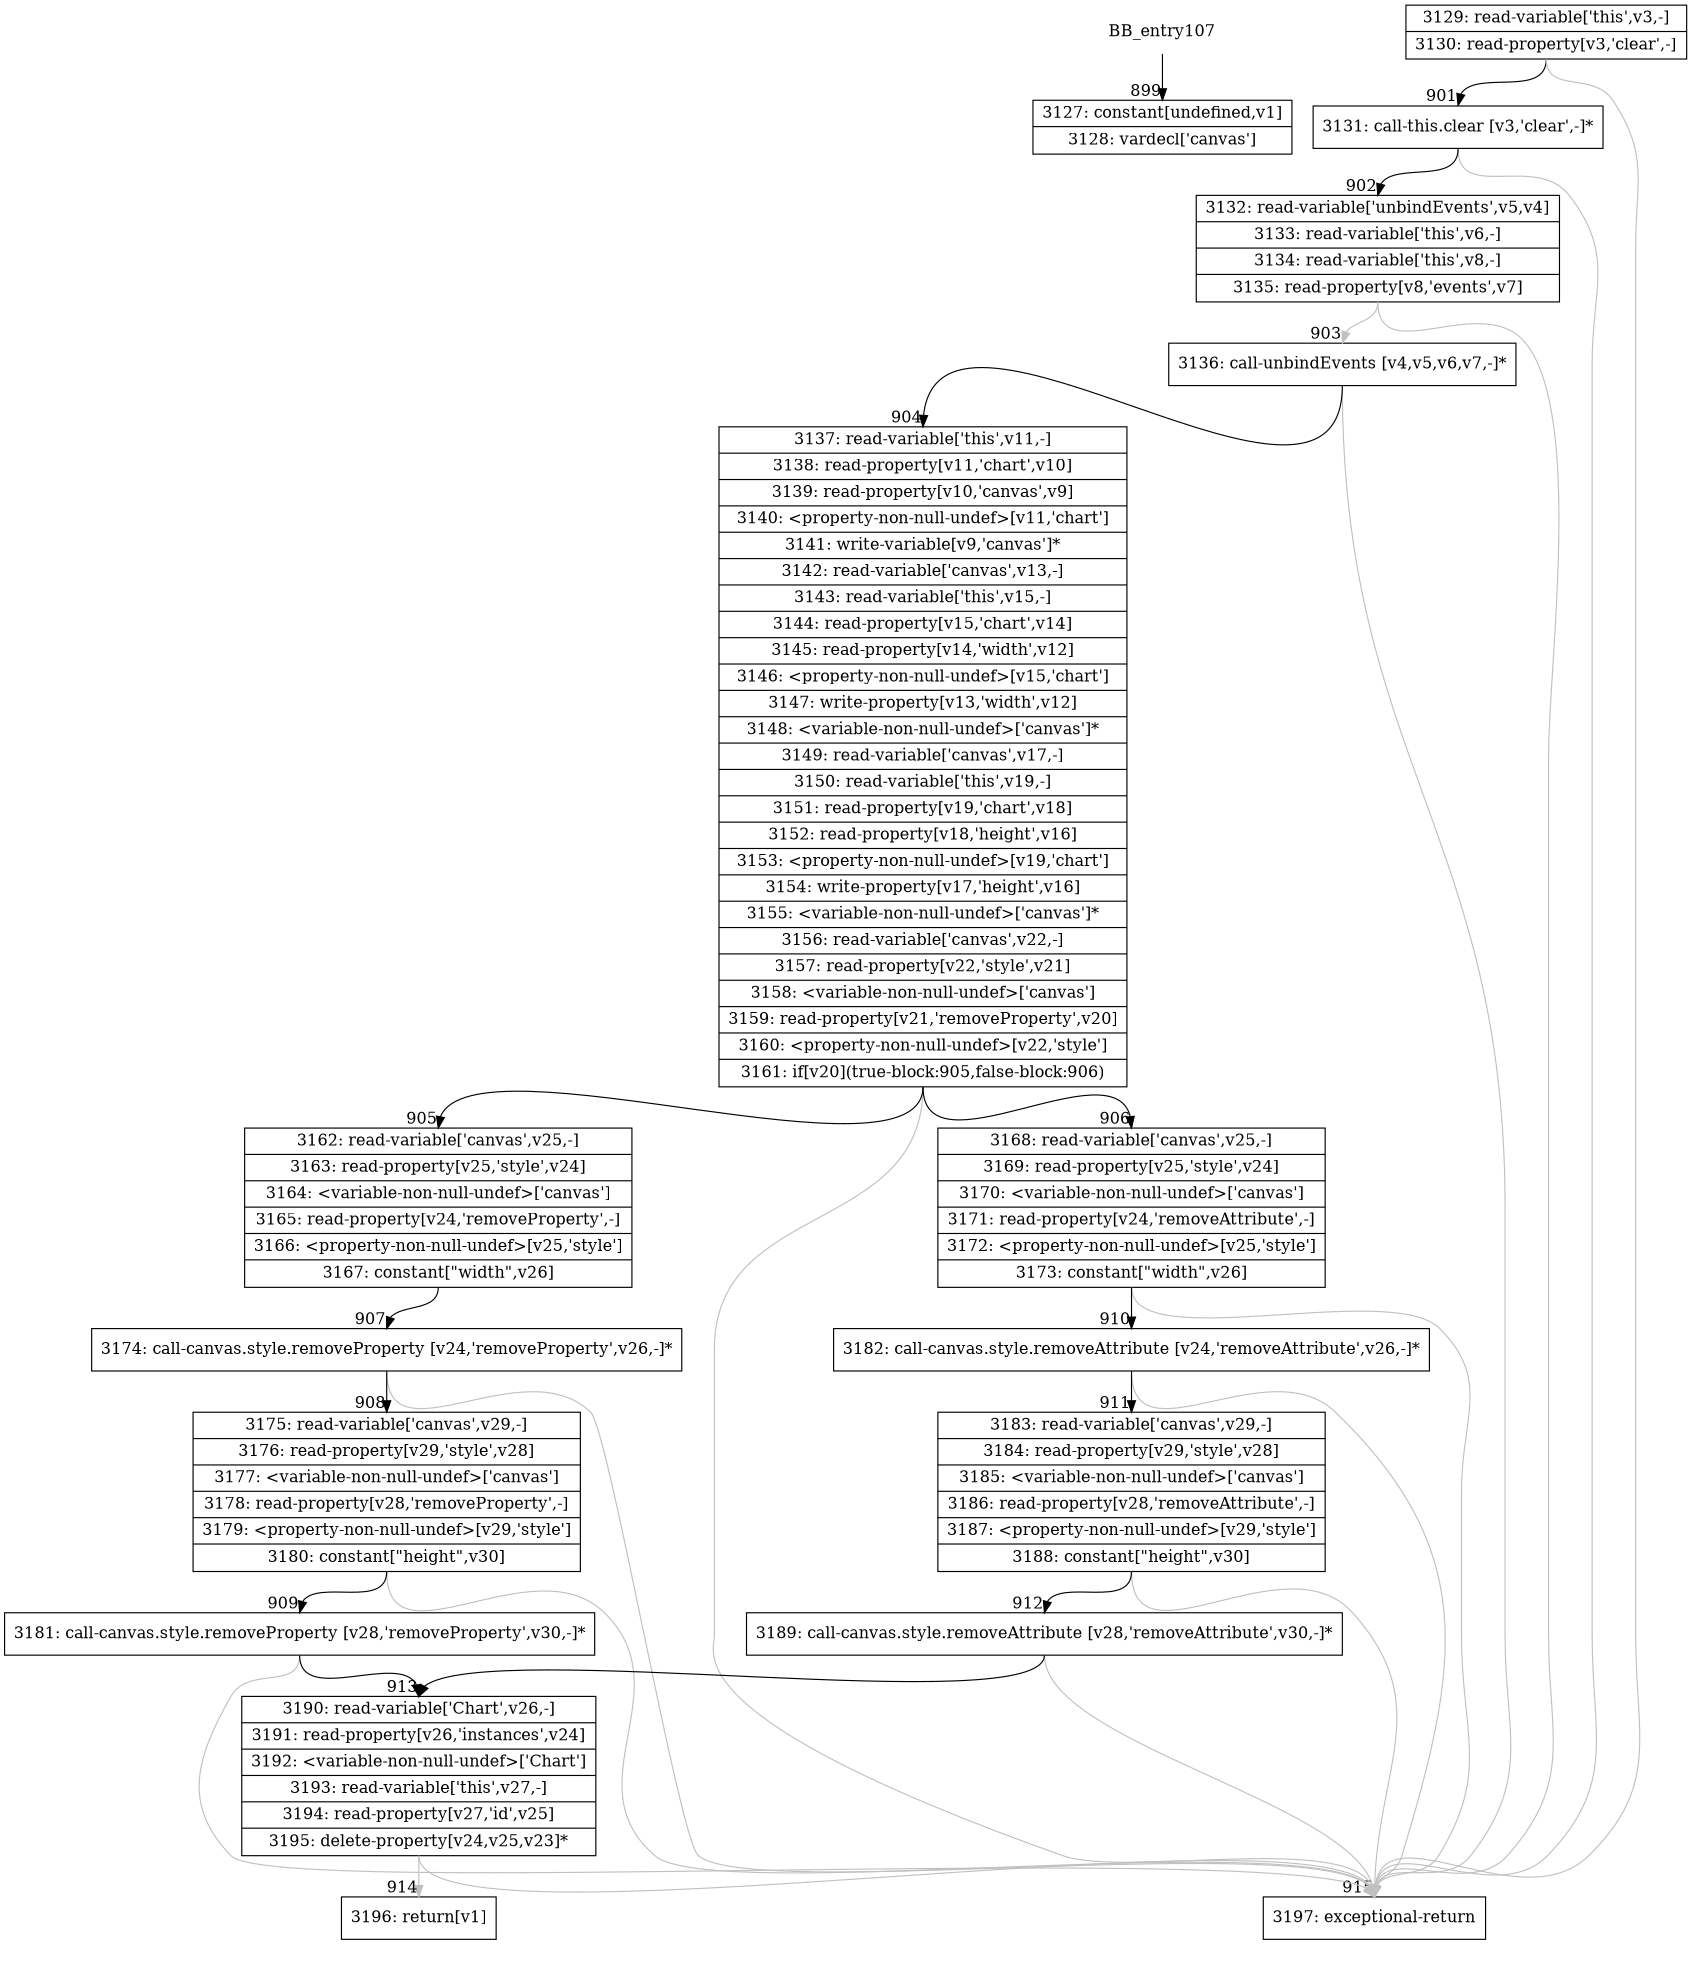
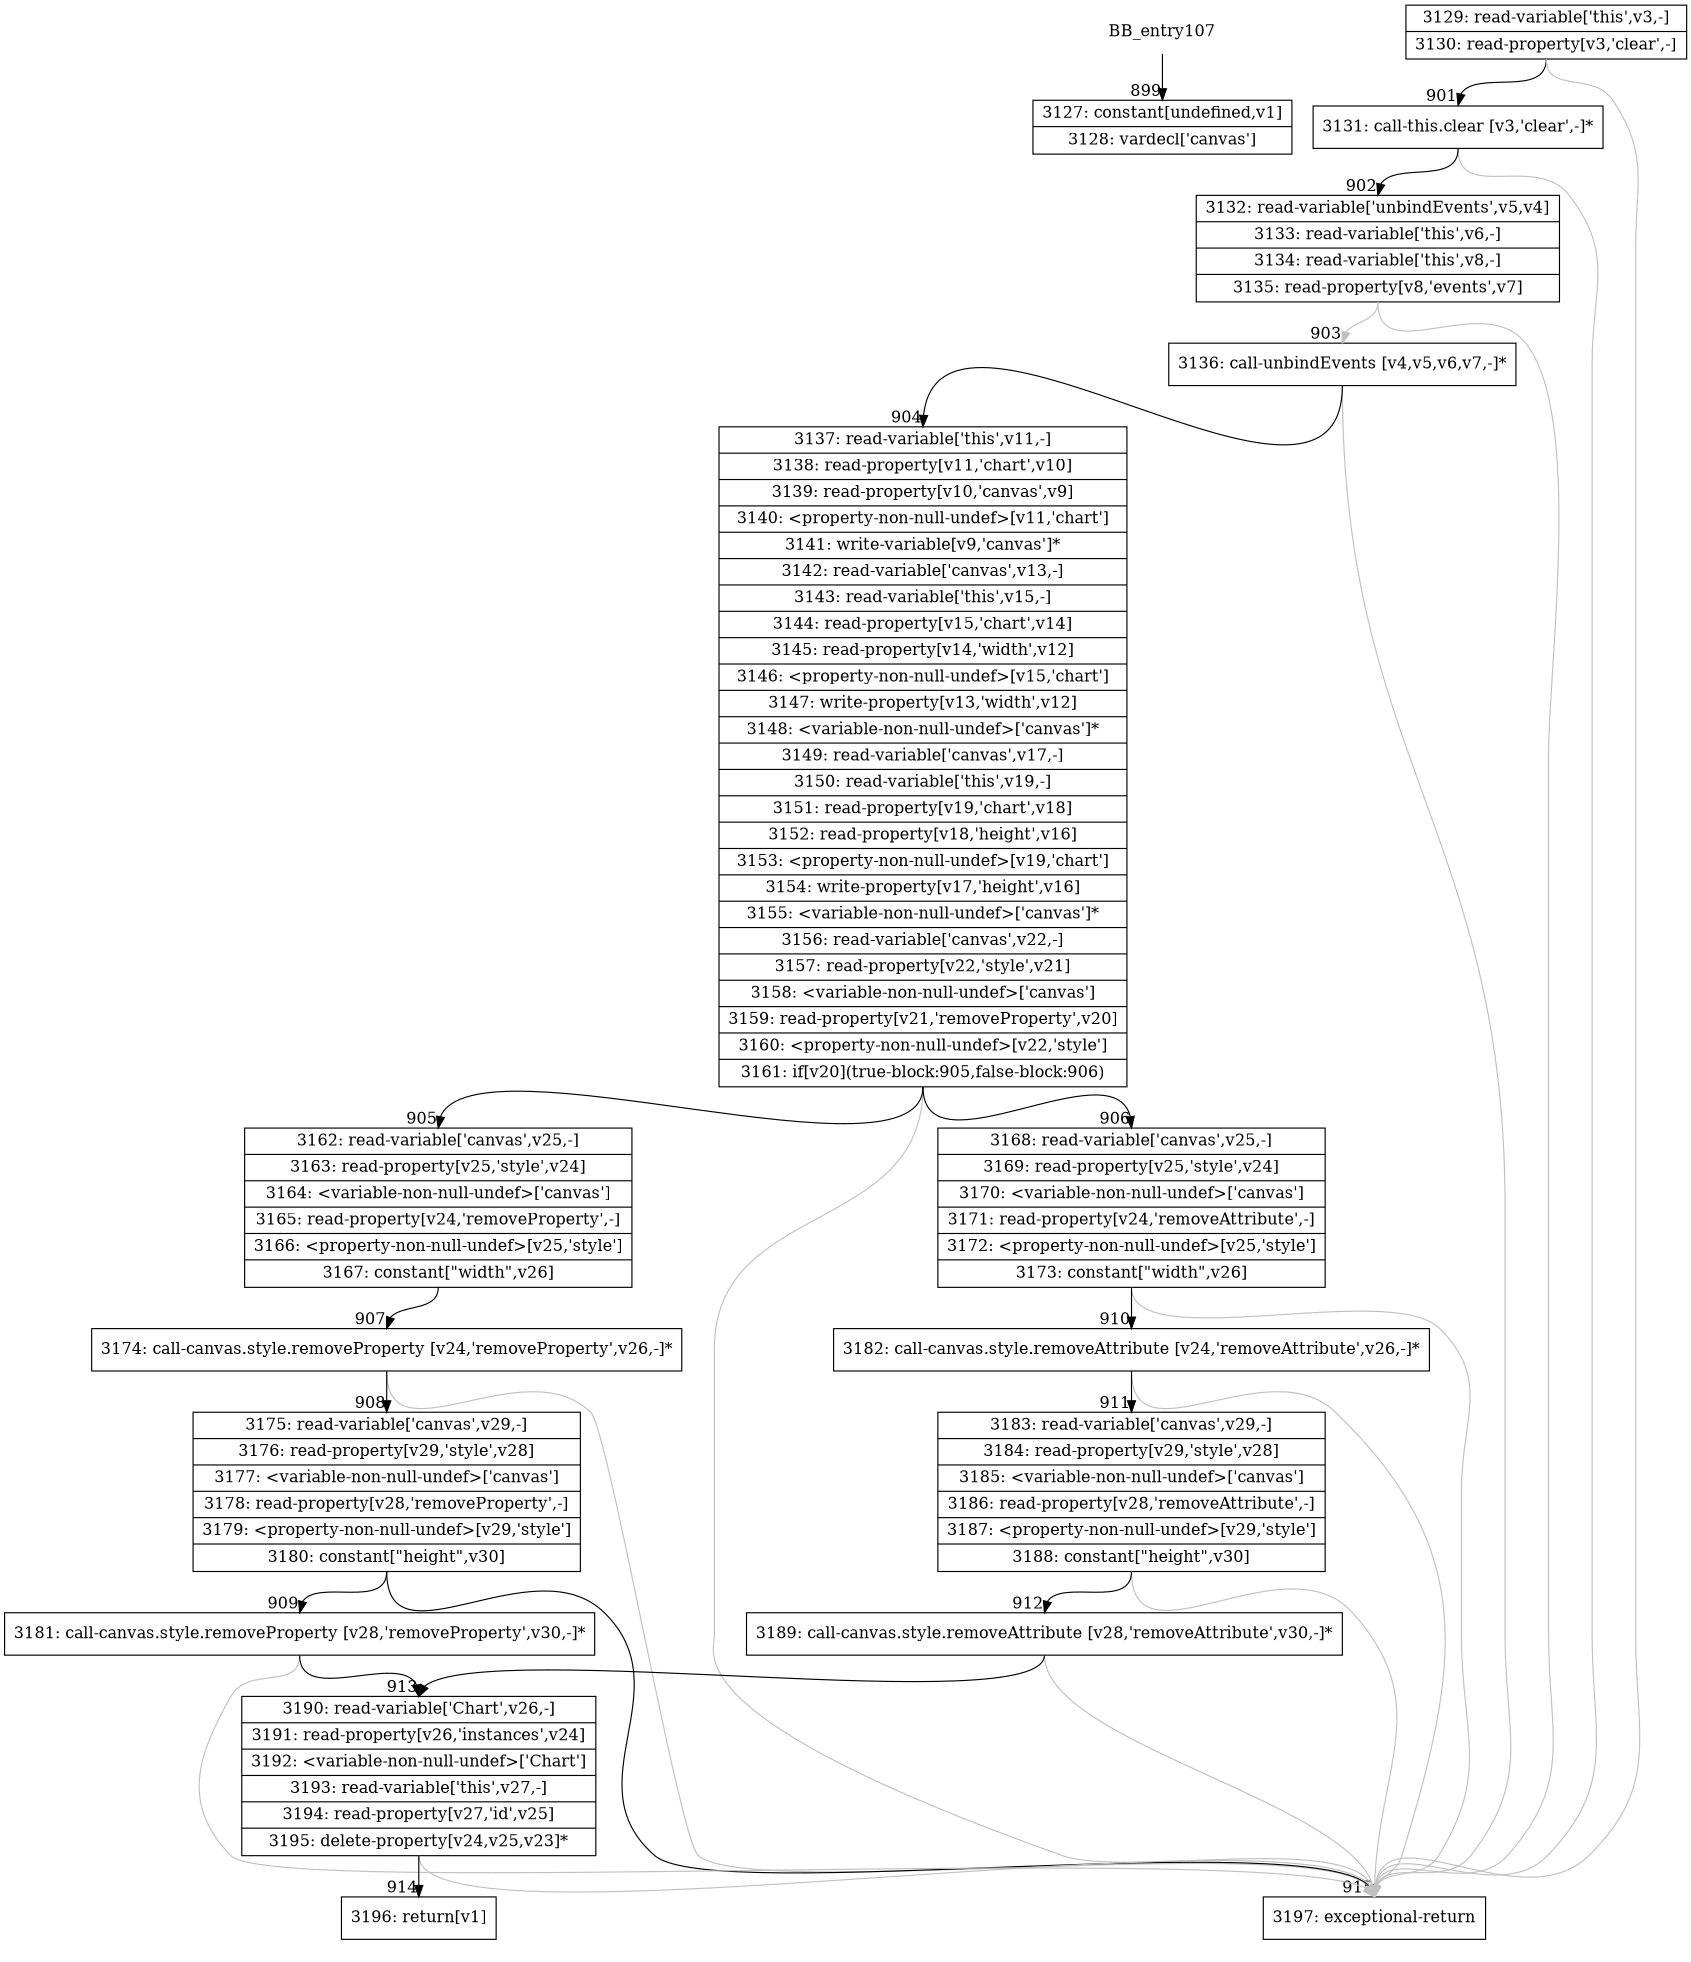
(667, 1859) -> (667, 1859)
(419, 1865) -> (419, 1865)
